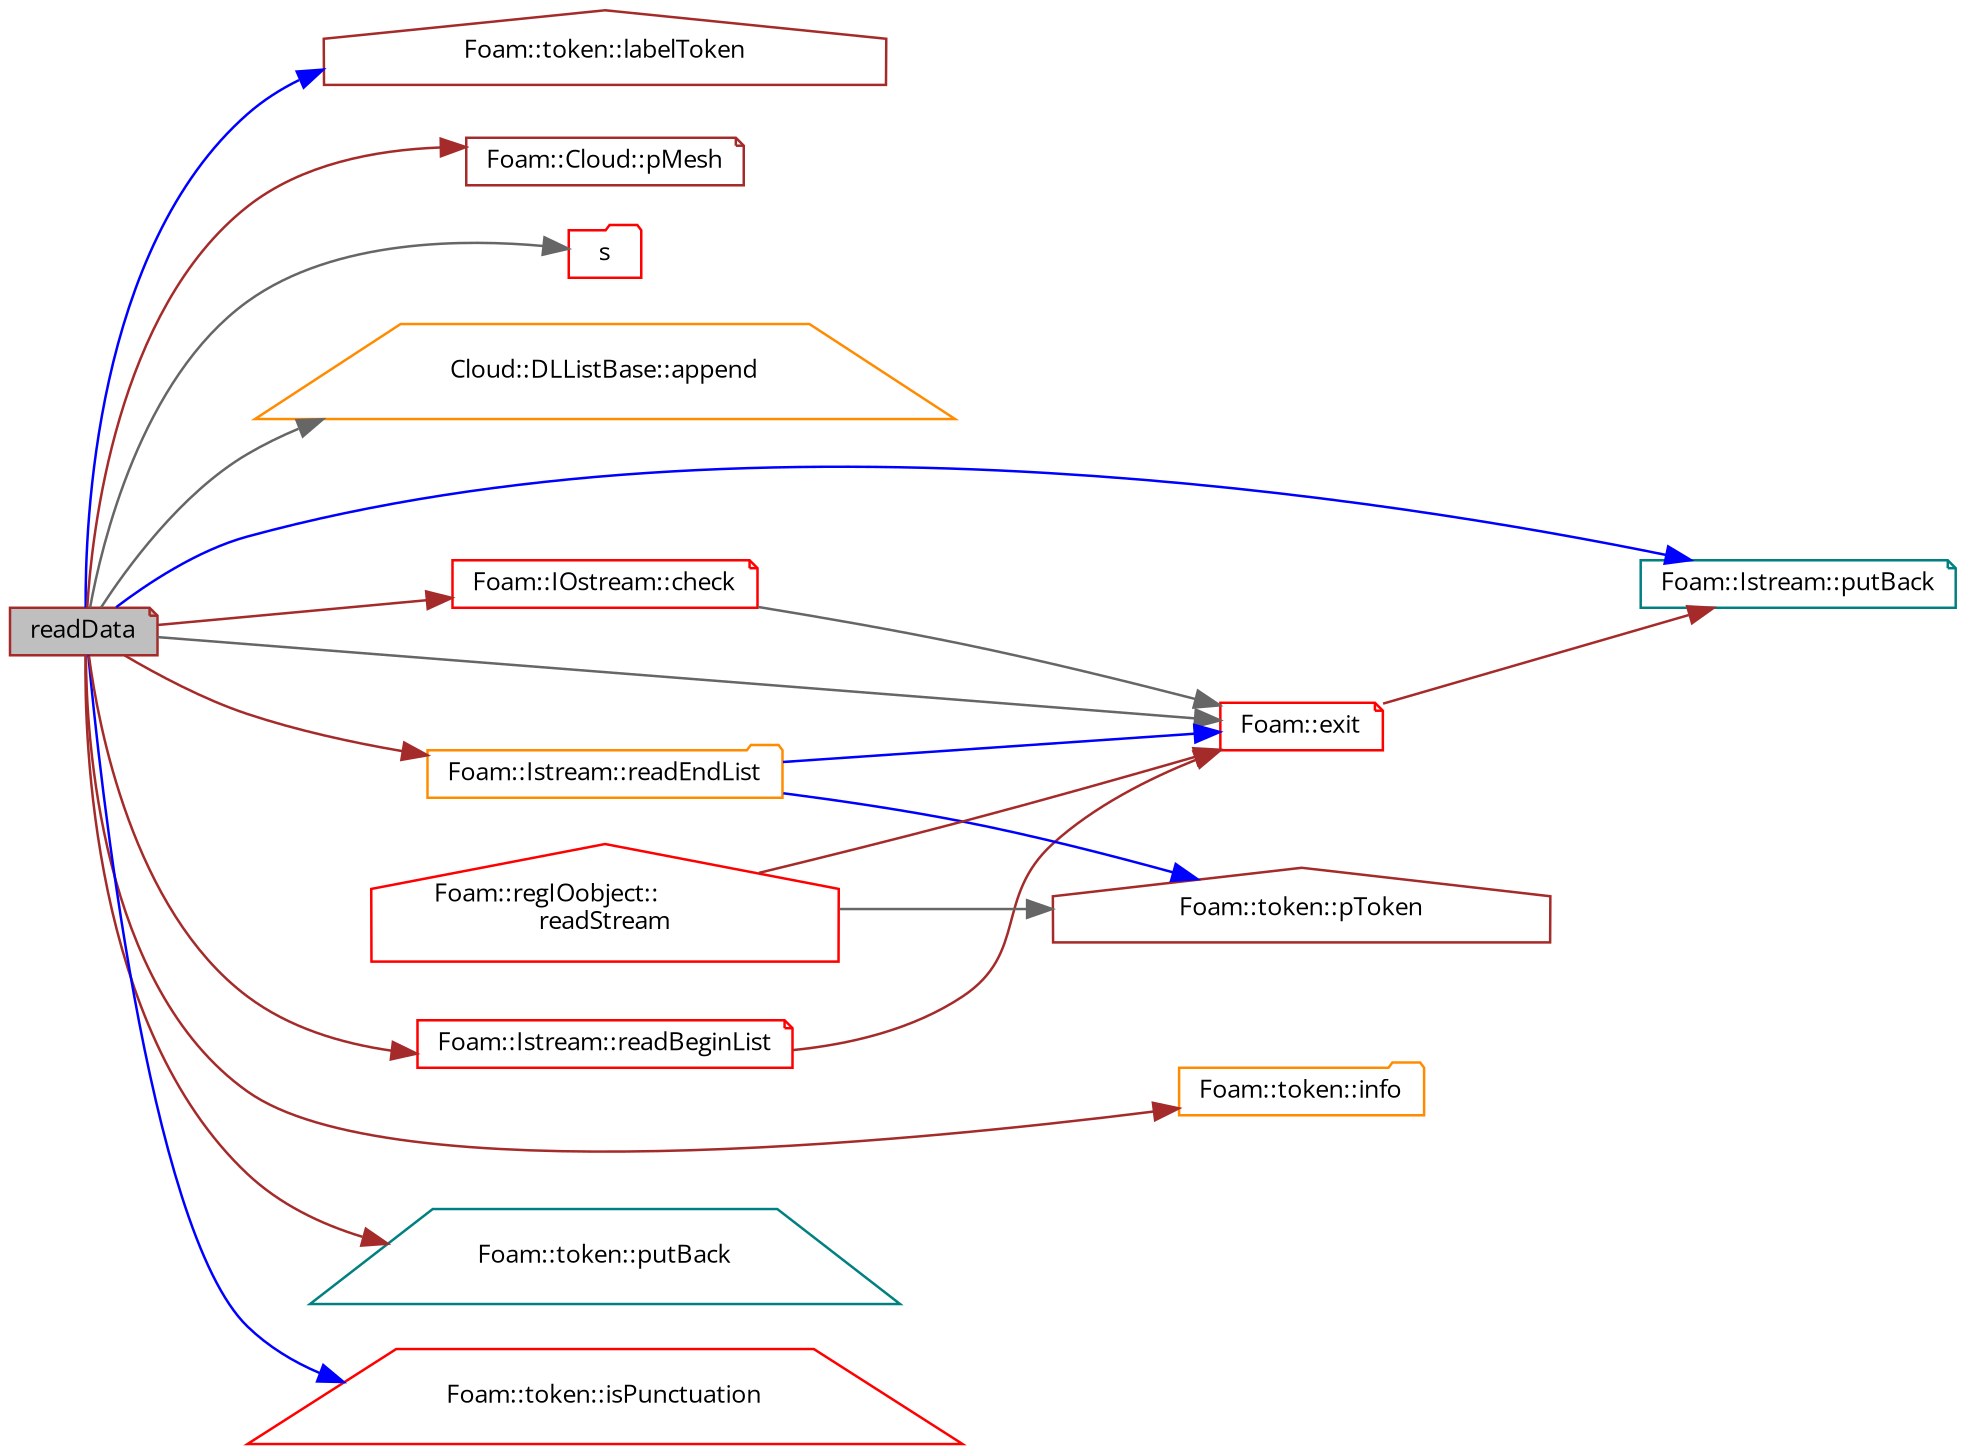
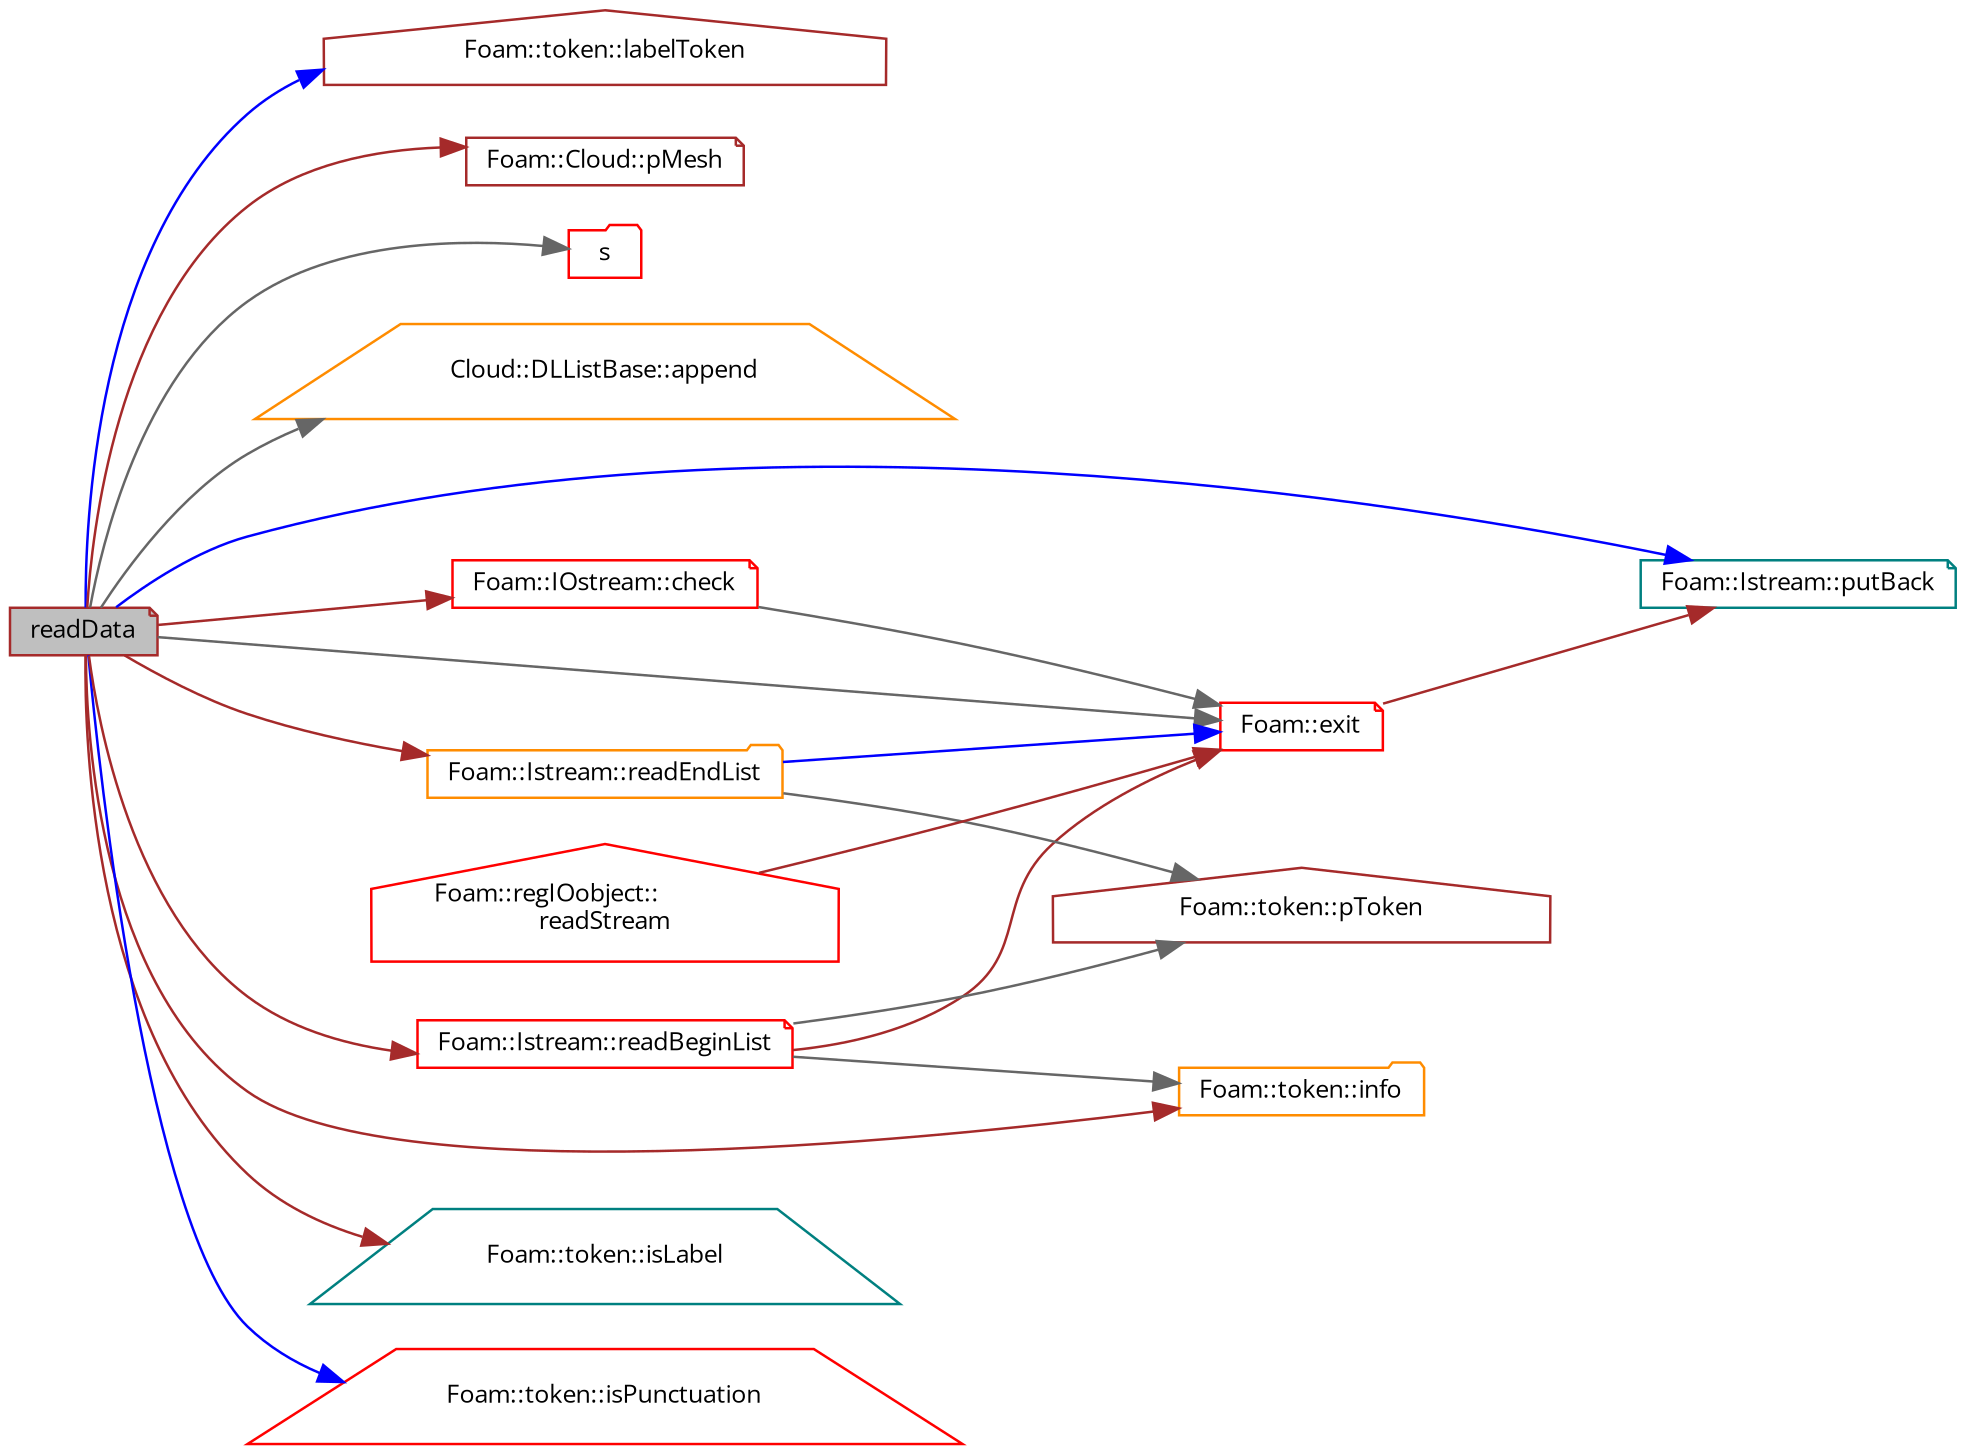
(999, 829) -> (999, 829)
(933, 909) -> (996, 990)
none -> (973, 1069)
(605, 1257) -> (605, 1257)
